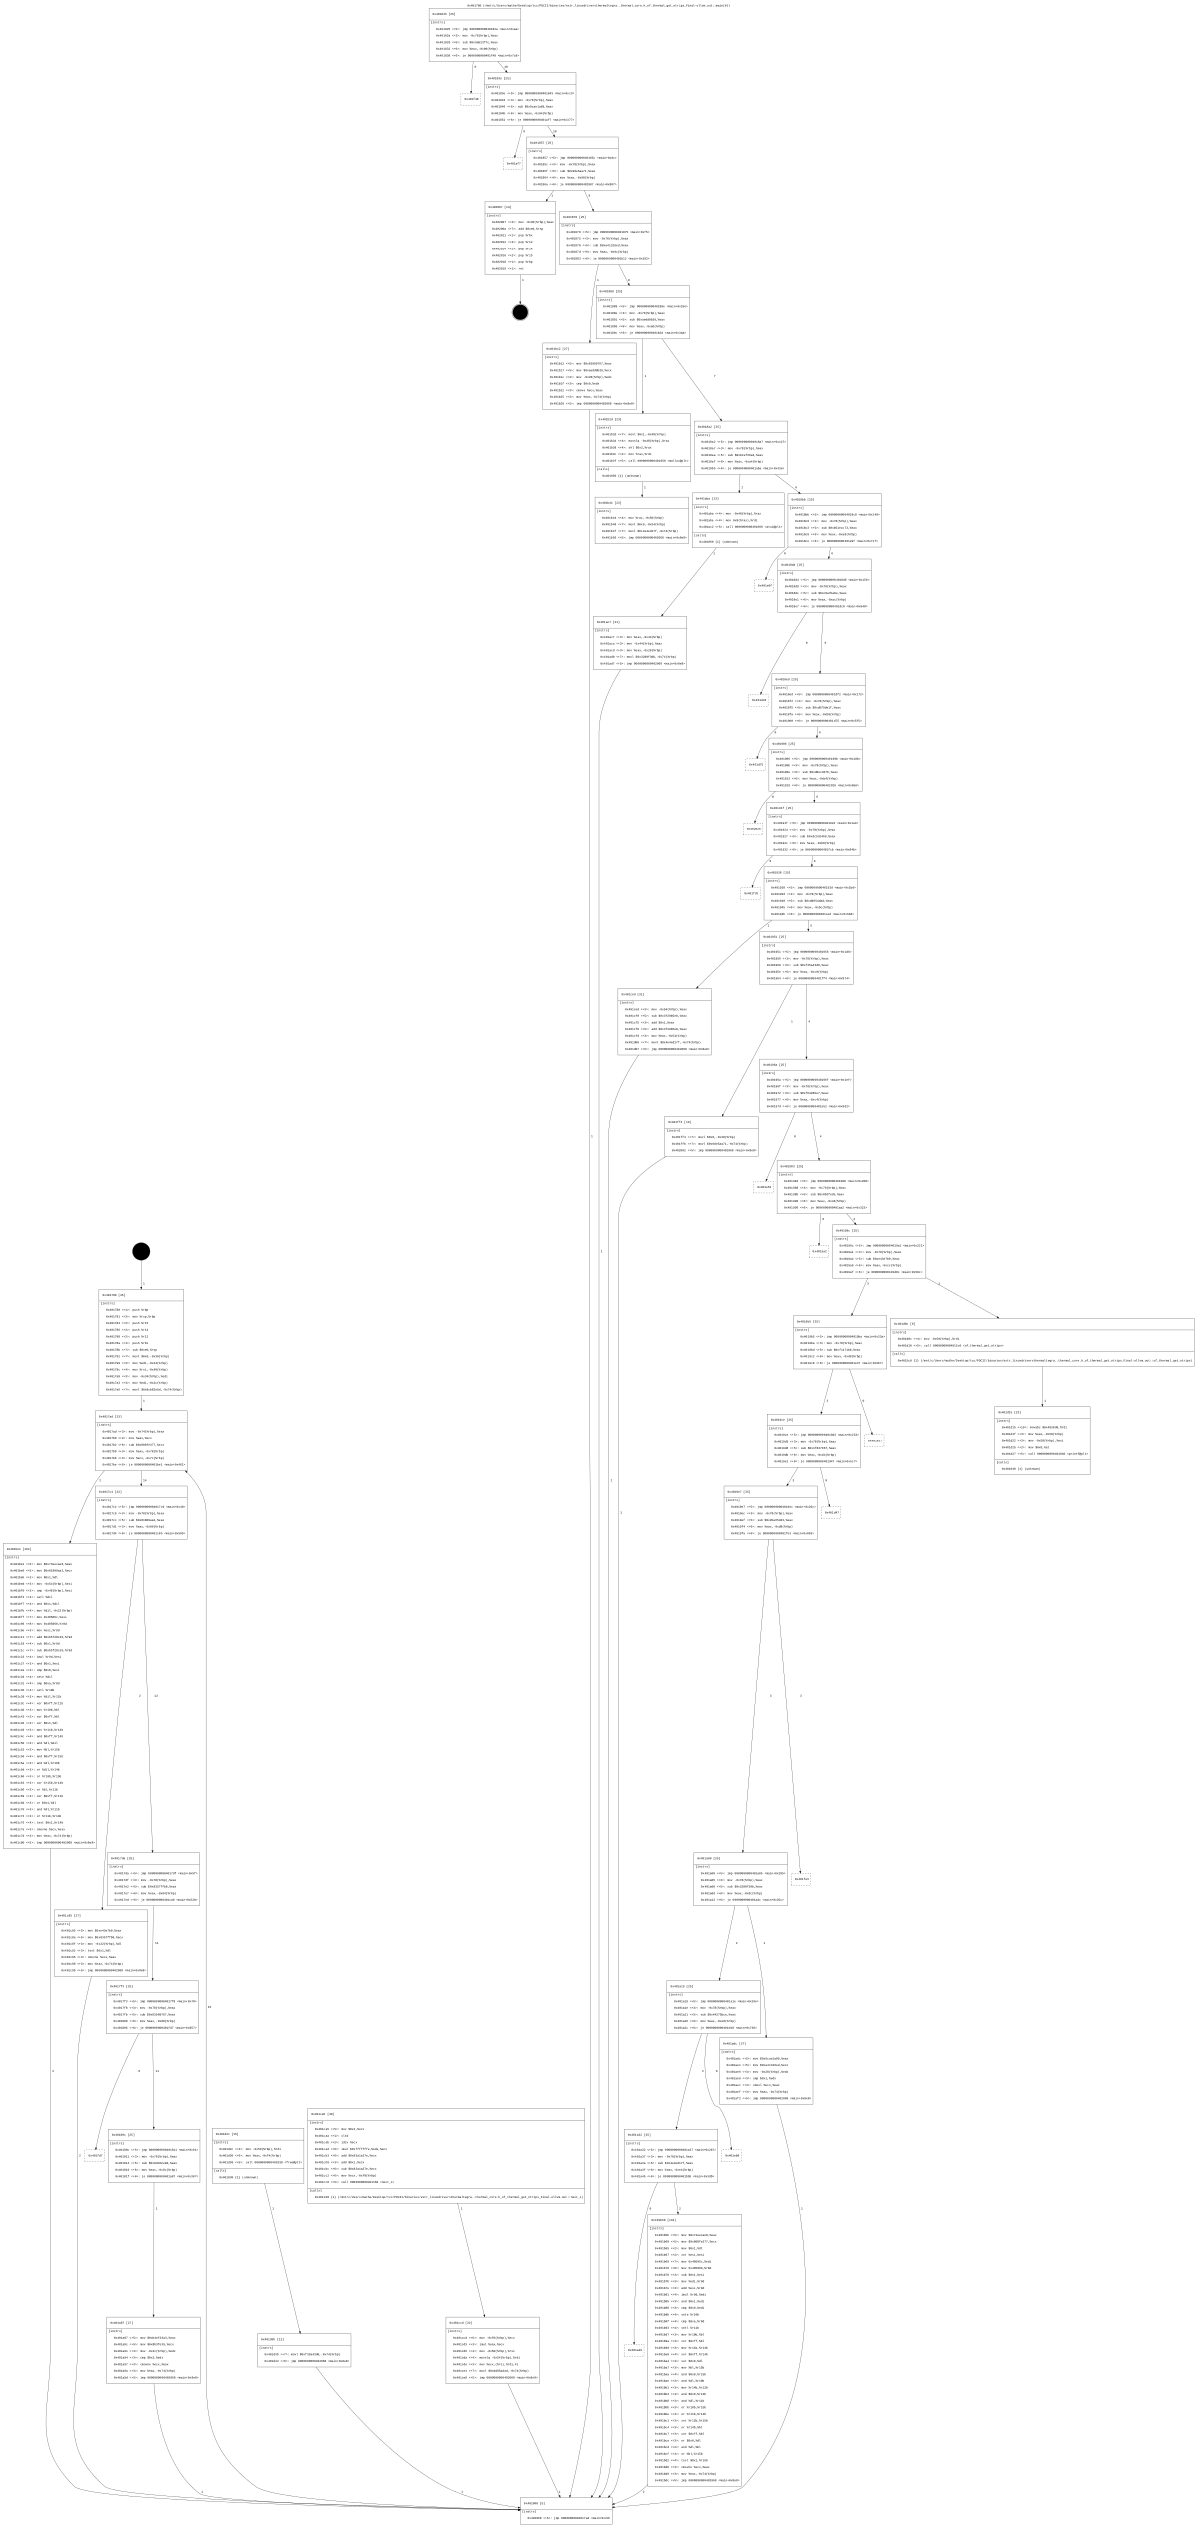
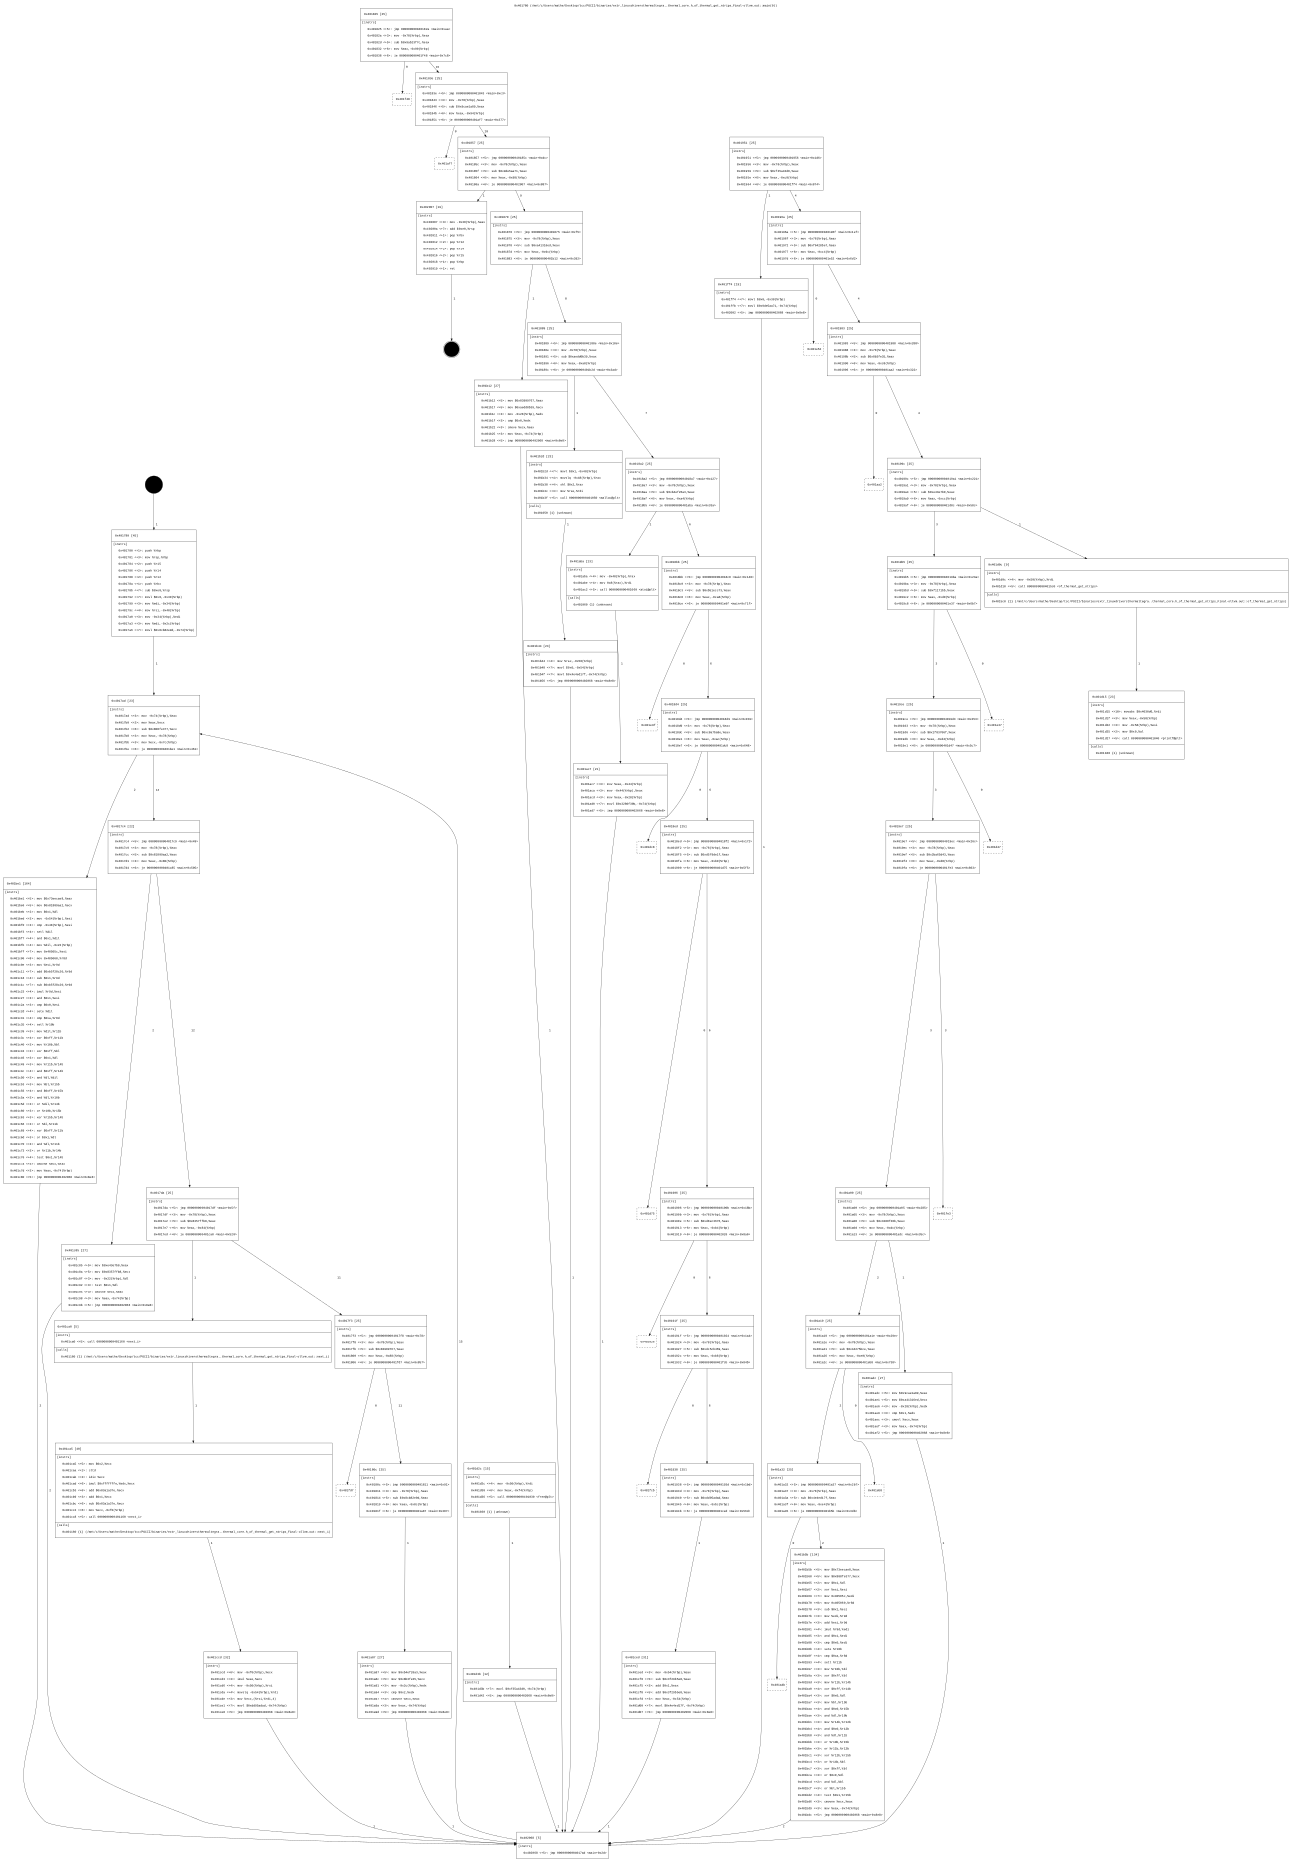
(809, 925) -> none
none -> (571, 1259)
none -> (193, 1342)
